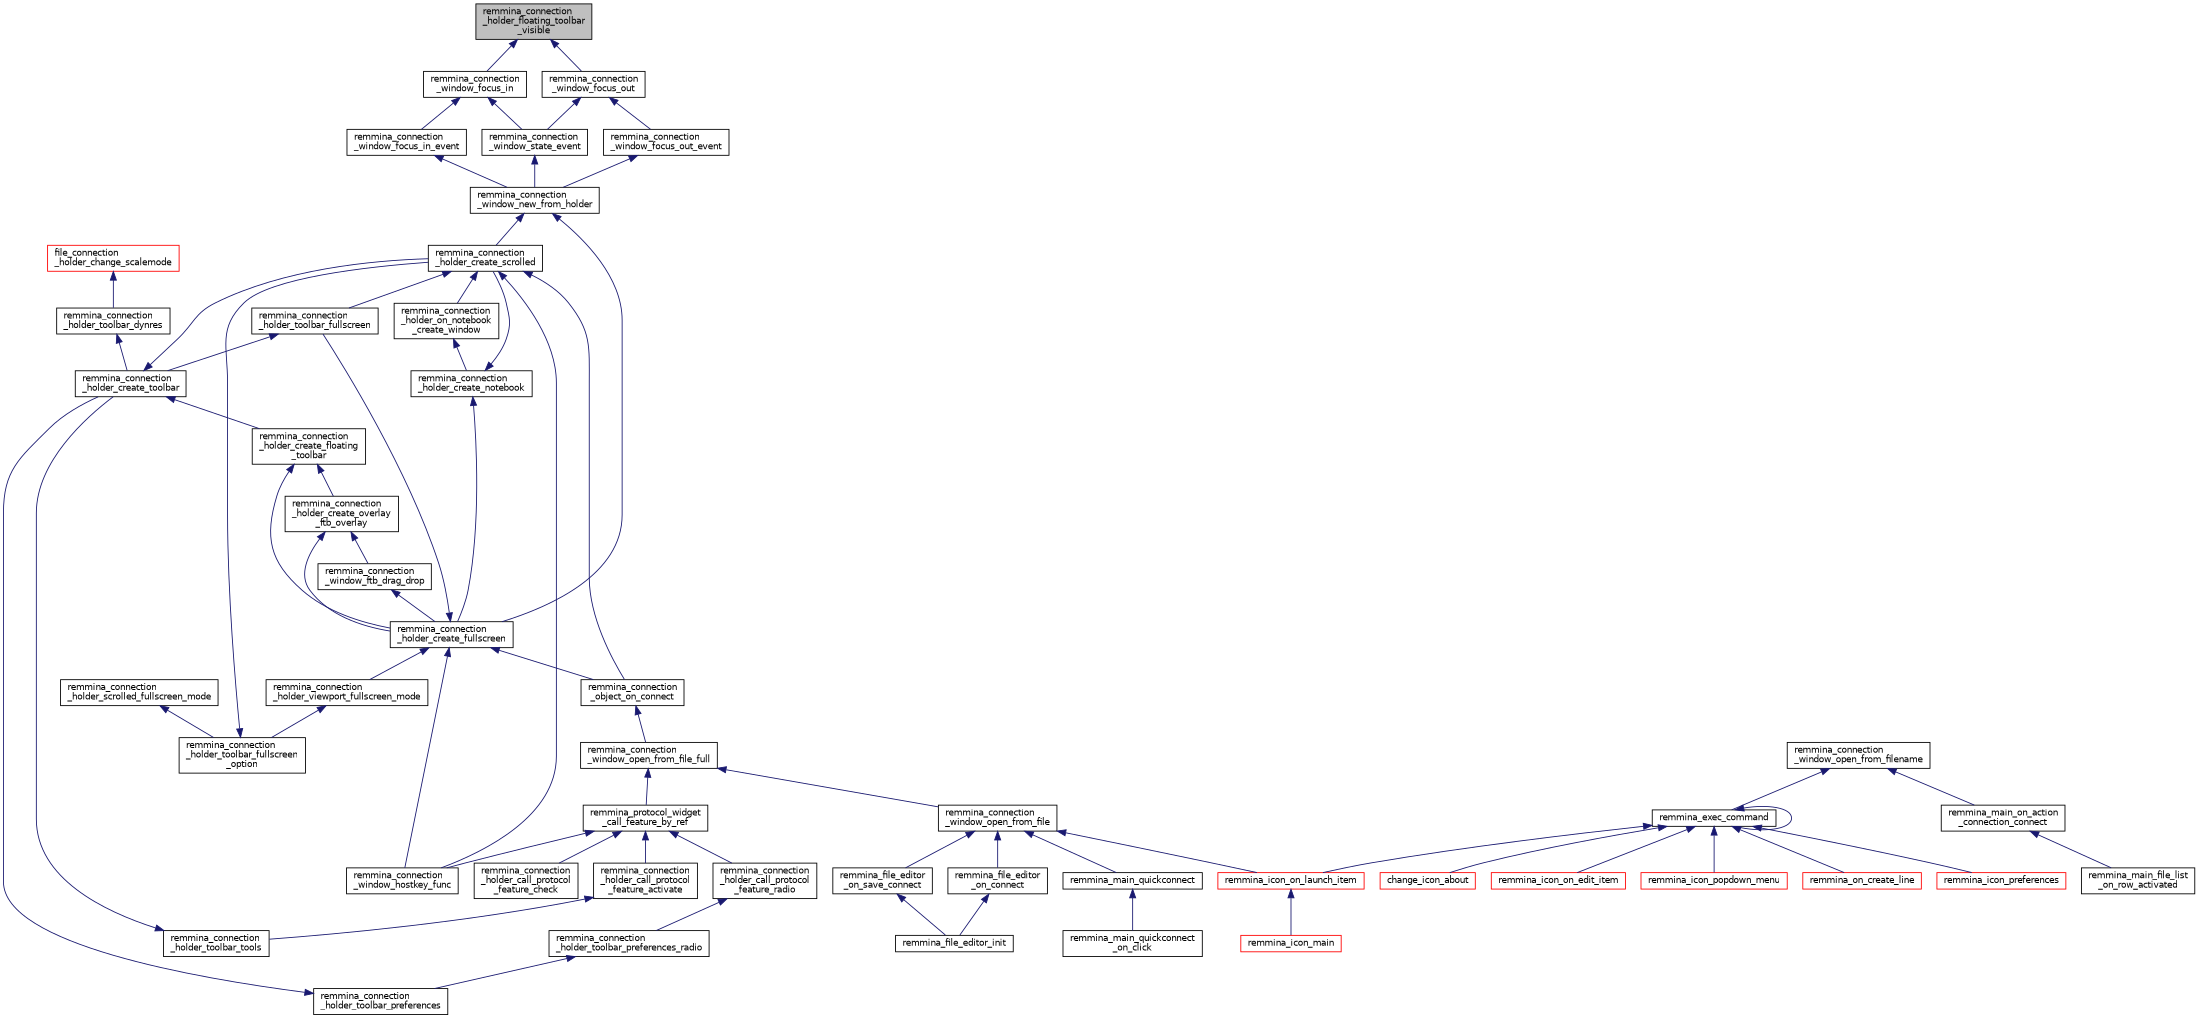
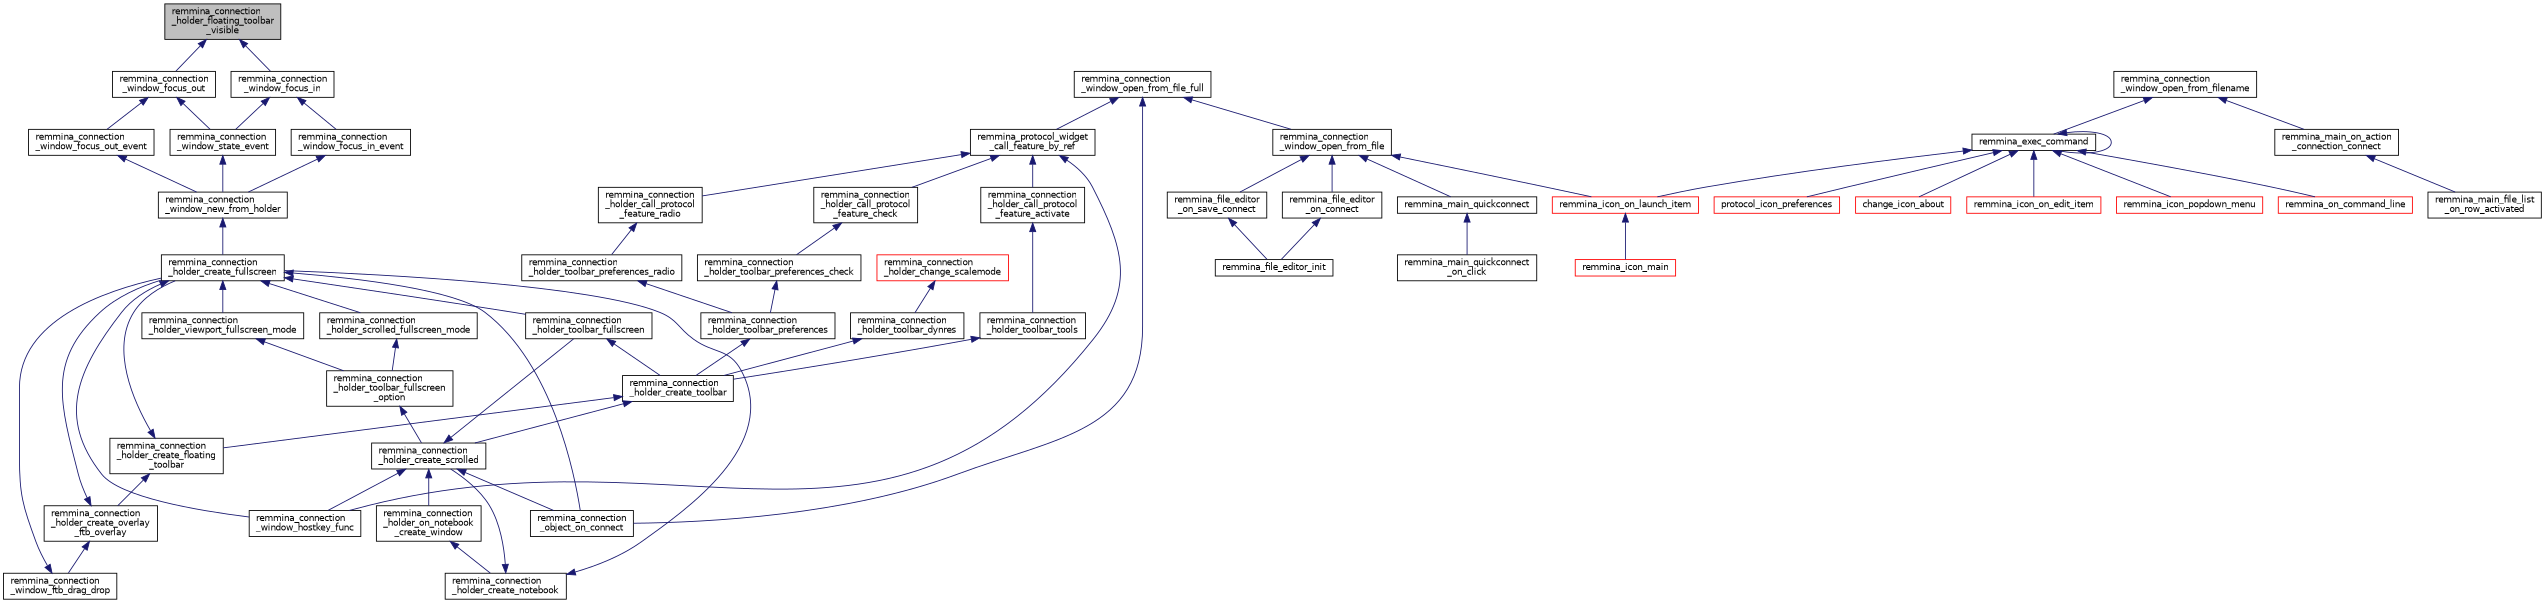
(507, 233) -> none
(113, 258) -> (943, 268)
none -> (779, 268)
none -> (315, 298)
(642, 728) -> (1028, 450)
(1862, 881) -> (2345, 205)
(2001, 881) -> (1777, 205)
